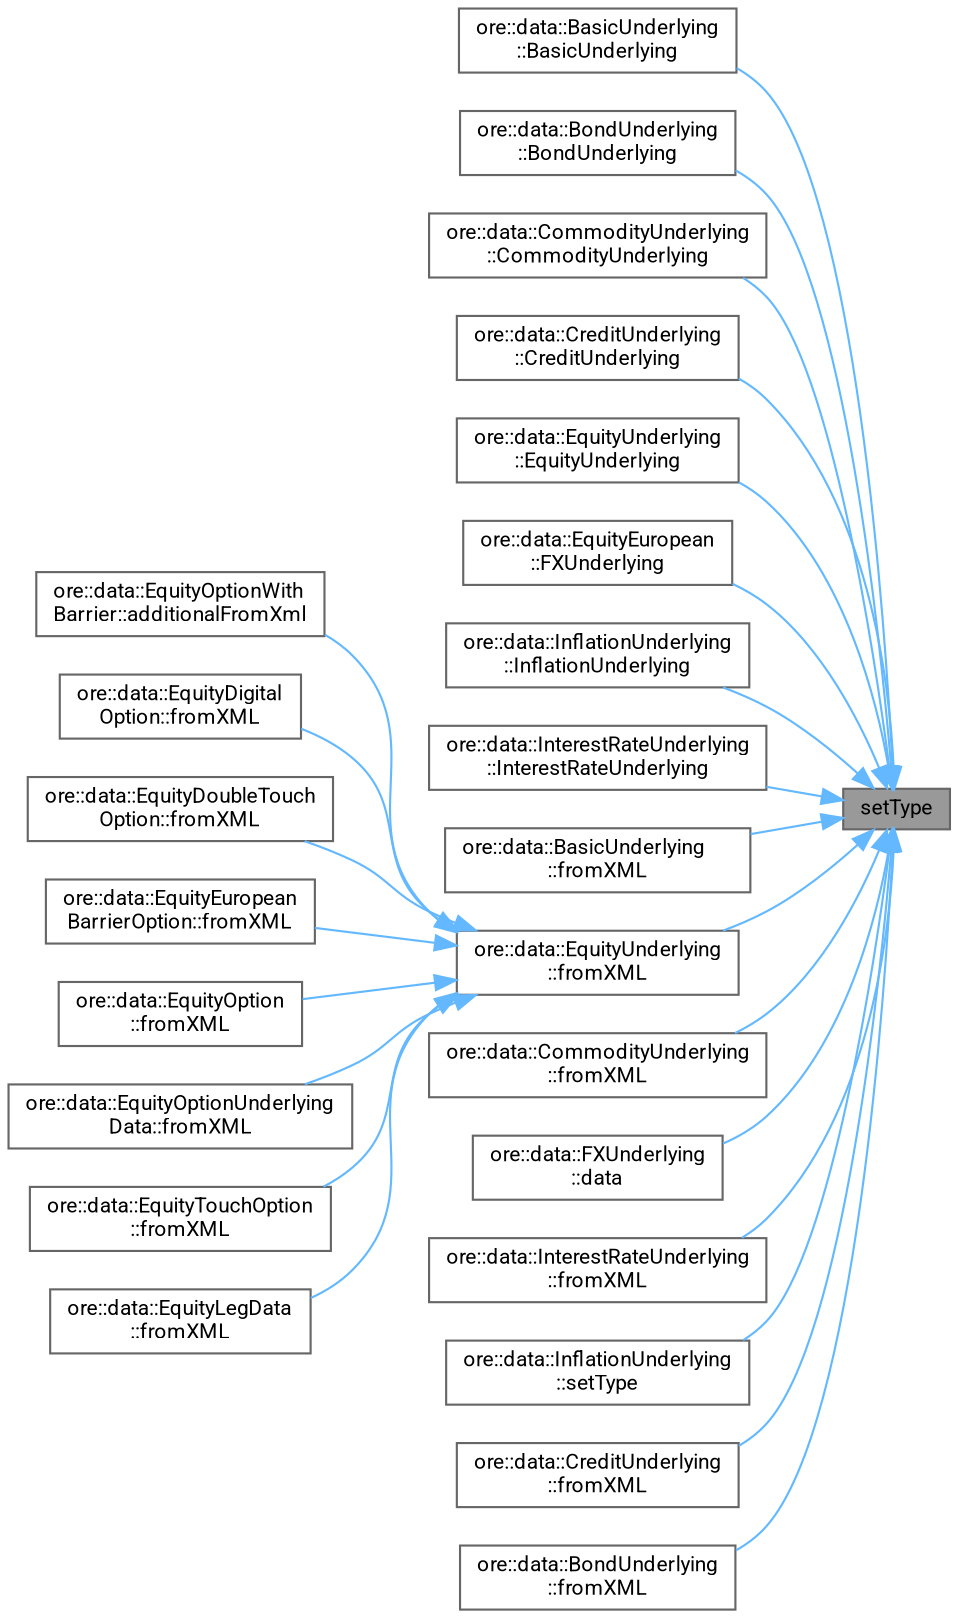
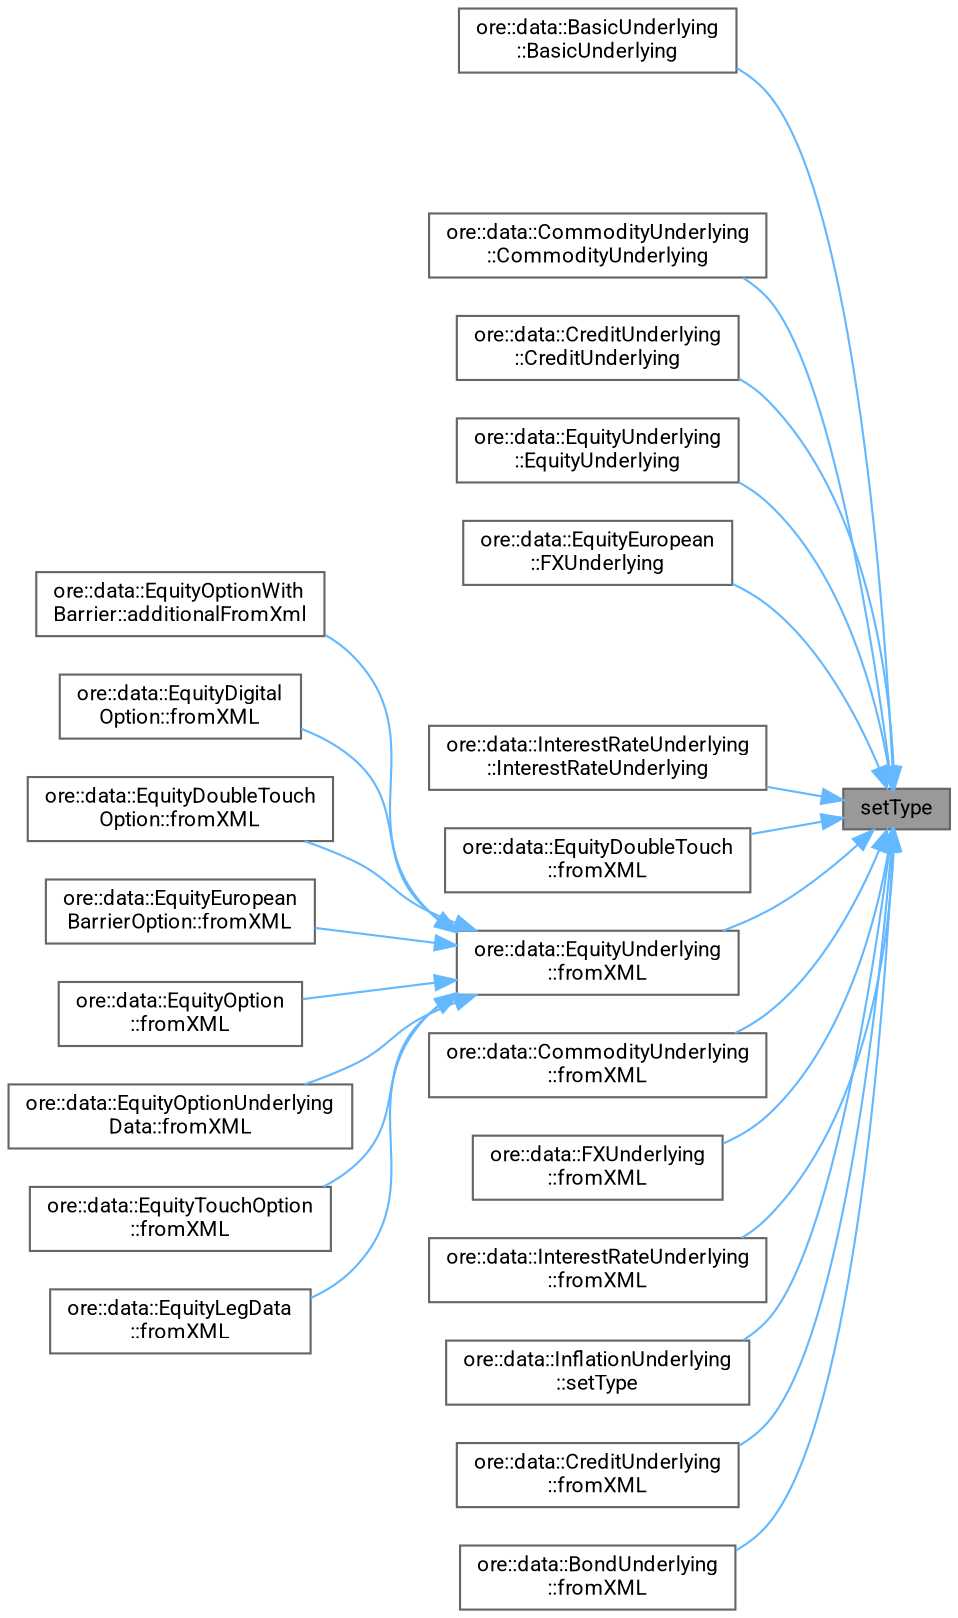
(598, 143) -> none
(598, 655) -> none
(598, 860) -> (598, 860)
(598, 1168) -> (598, 1168)
